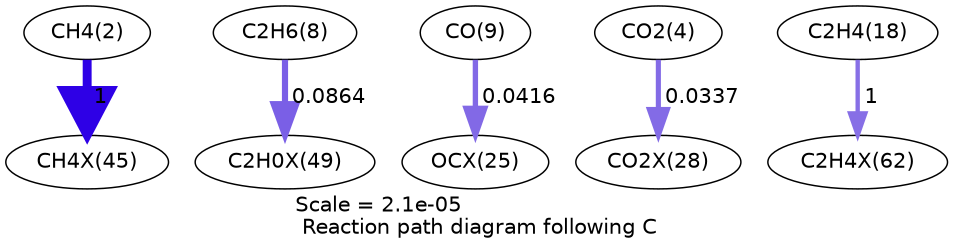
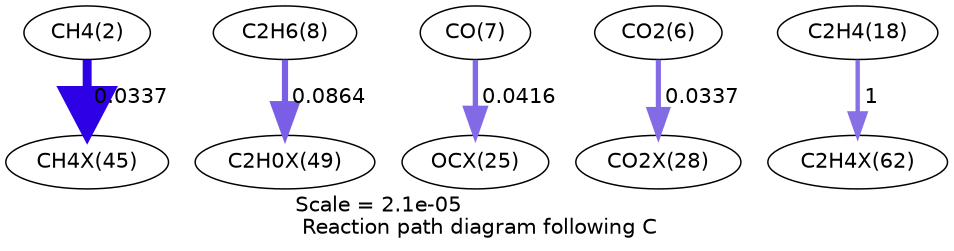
(475, 33) -> (475, 33)
(658, 33) -> (658, 33)
(98, 97) -> (128, 97)
